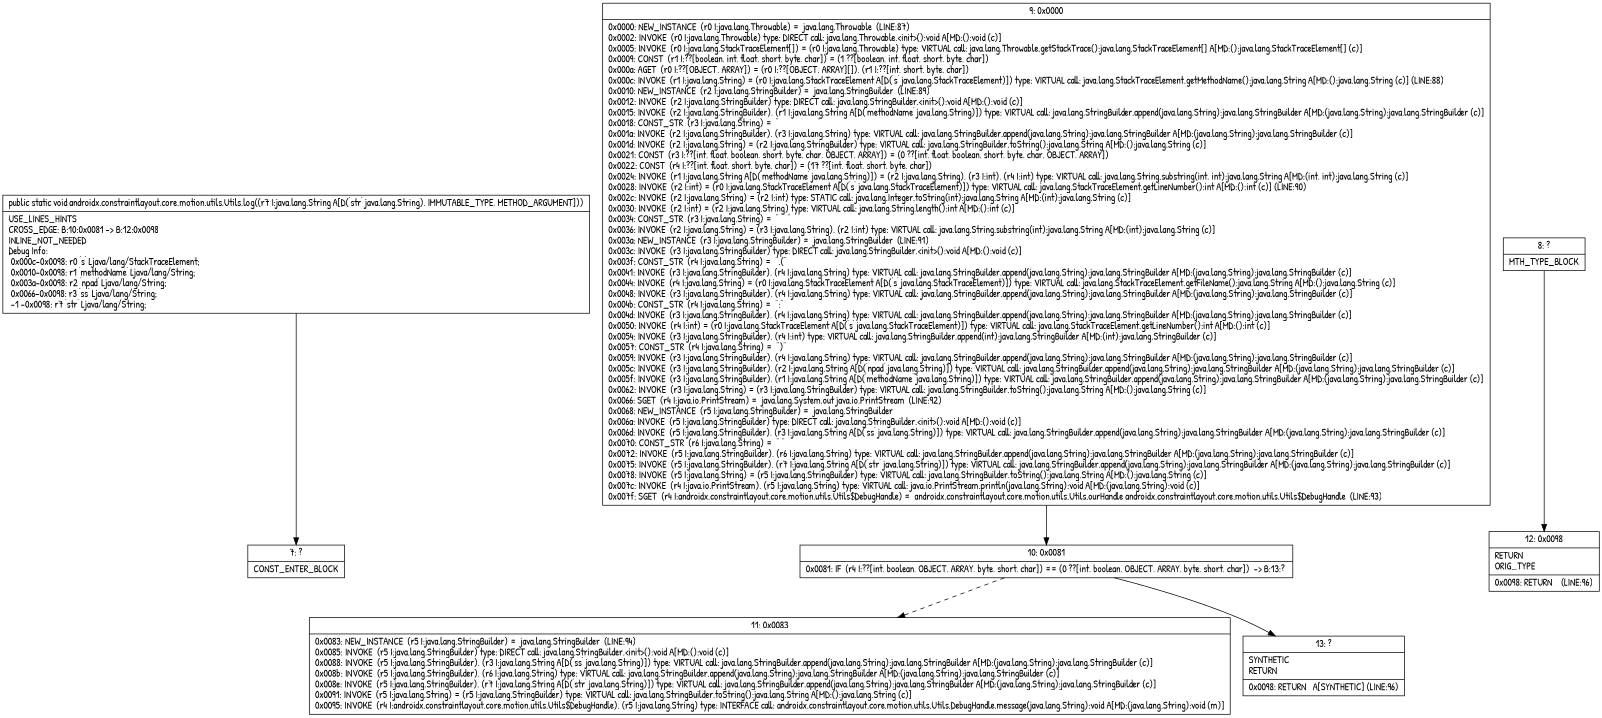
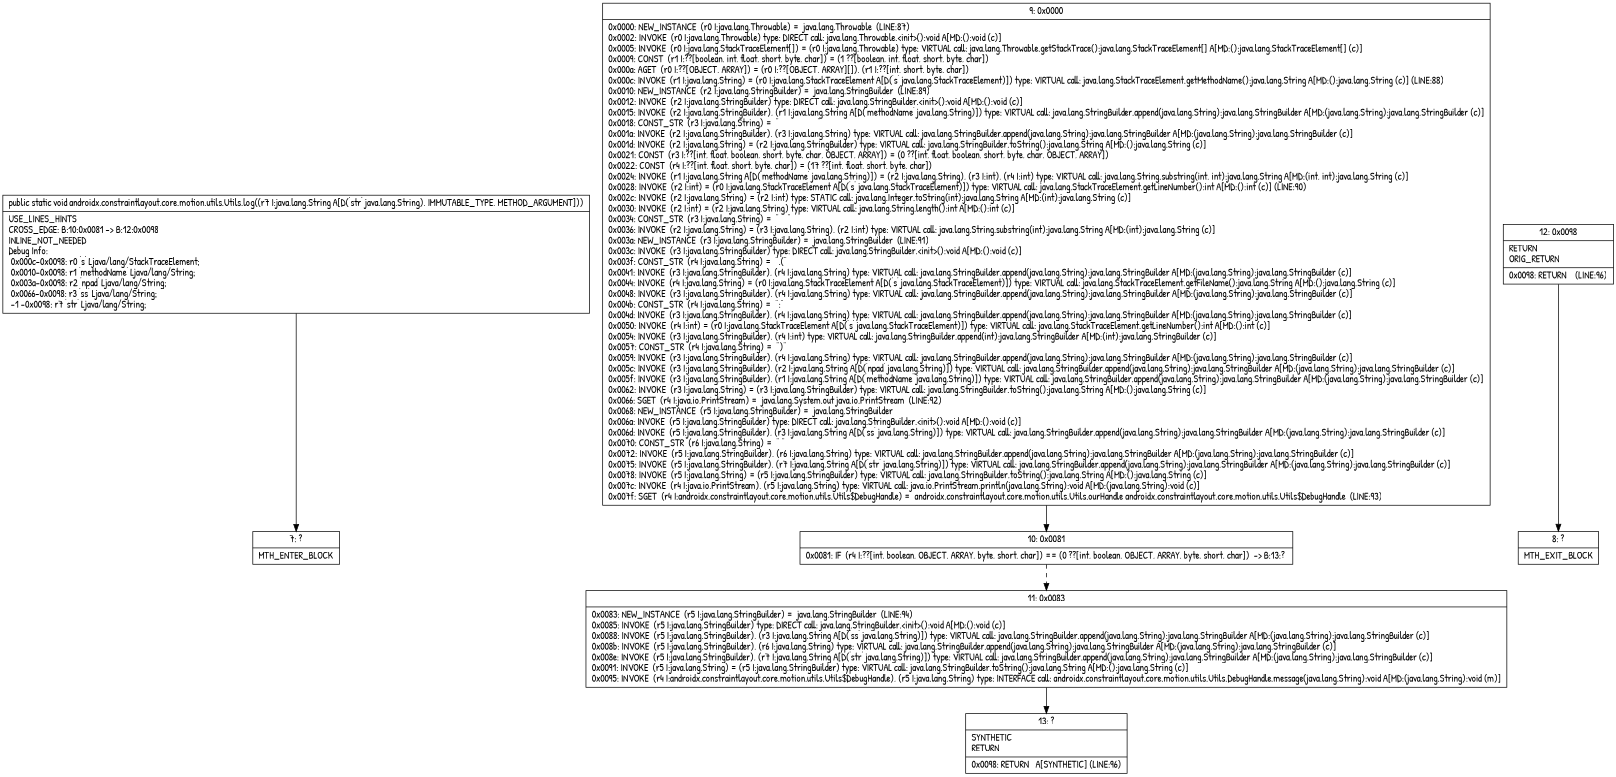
(1544, 262) -> (1558, 556)
(1544, 397) -> (1558, 404)
(1515, 566) -> (1535, 259)
(296, 569) -> (296, 556)
(1193, 601) -> (1046, 697)
